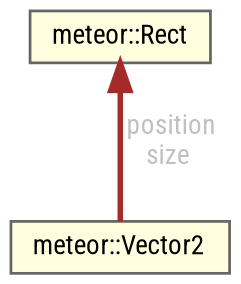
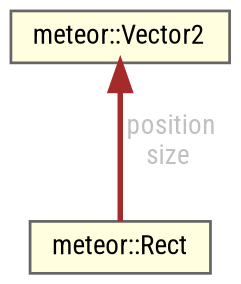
(120, 156) -> (120, 156)
